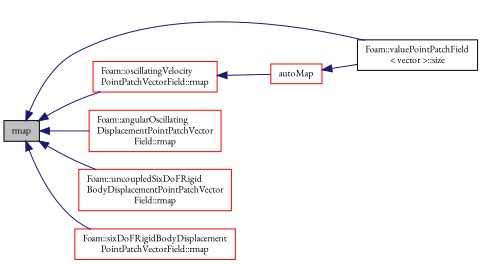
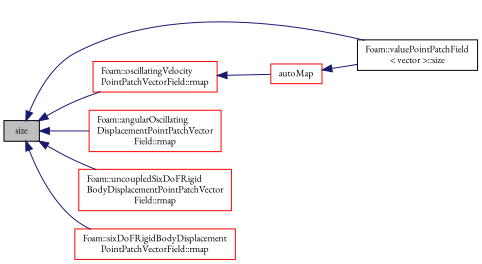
(22, 131) -> (22, 131)
